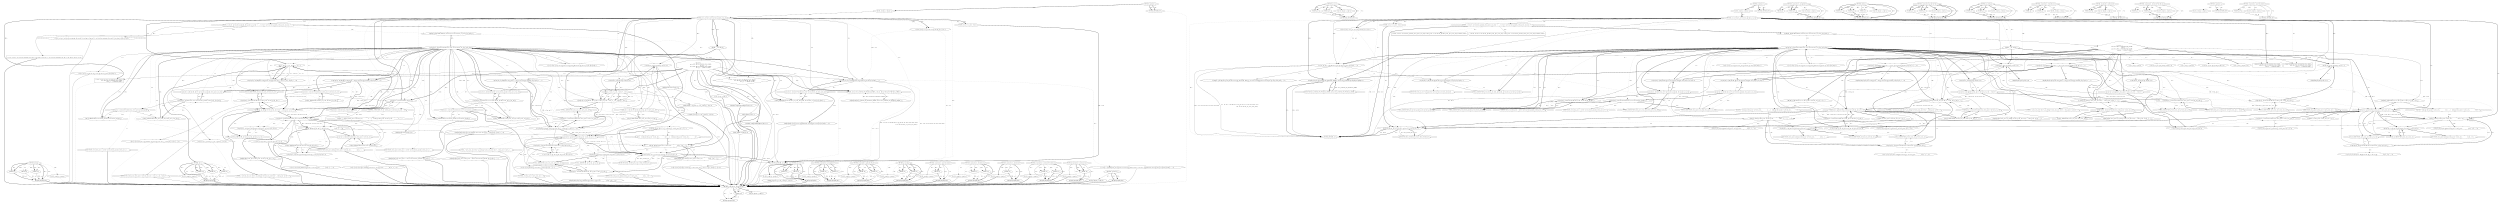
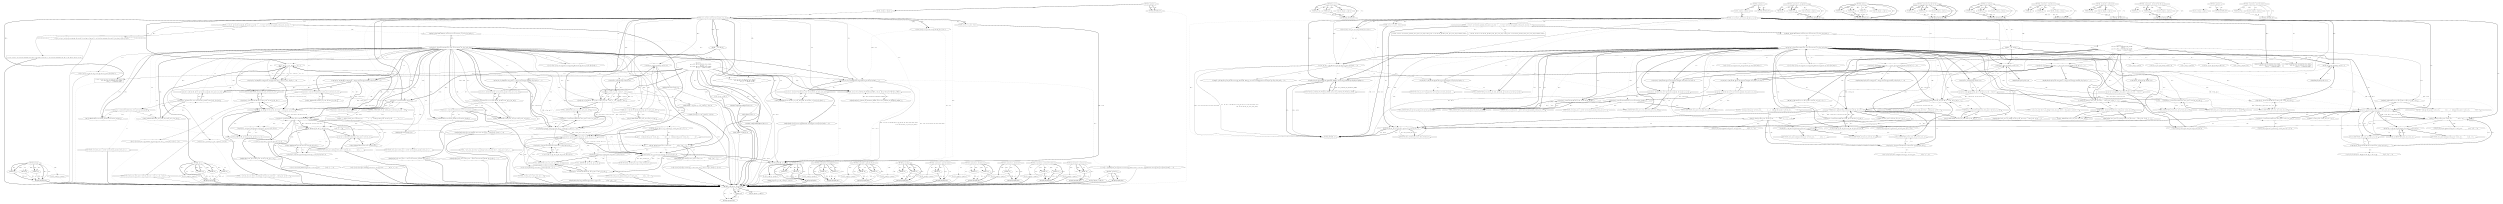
(2322, 110) -> none
